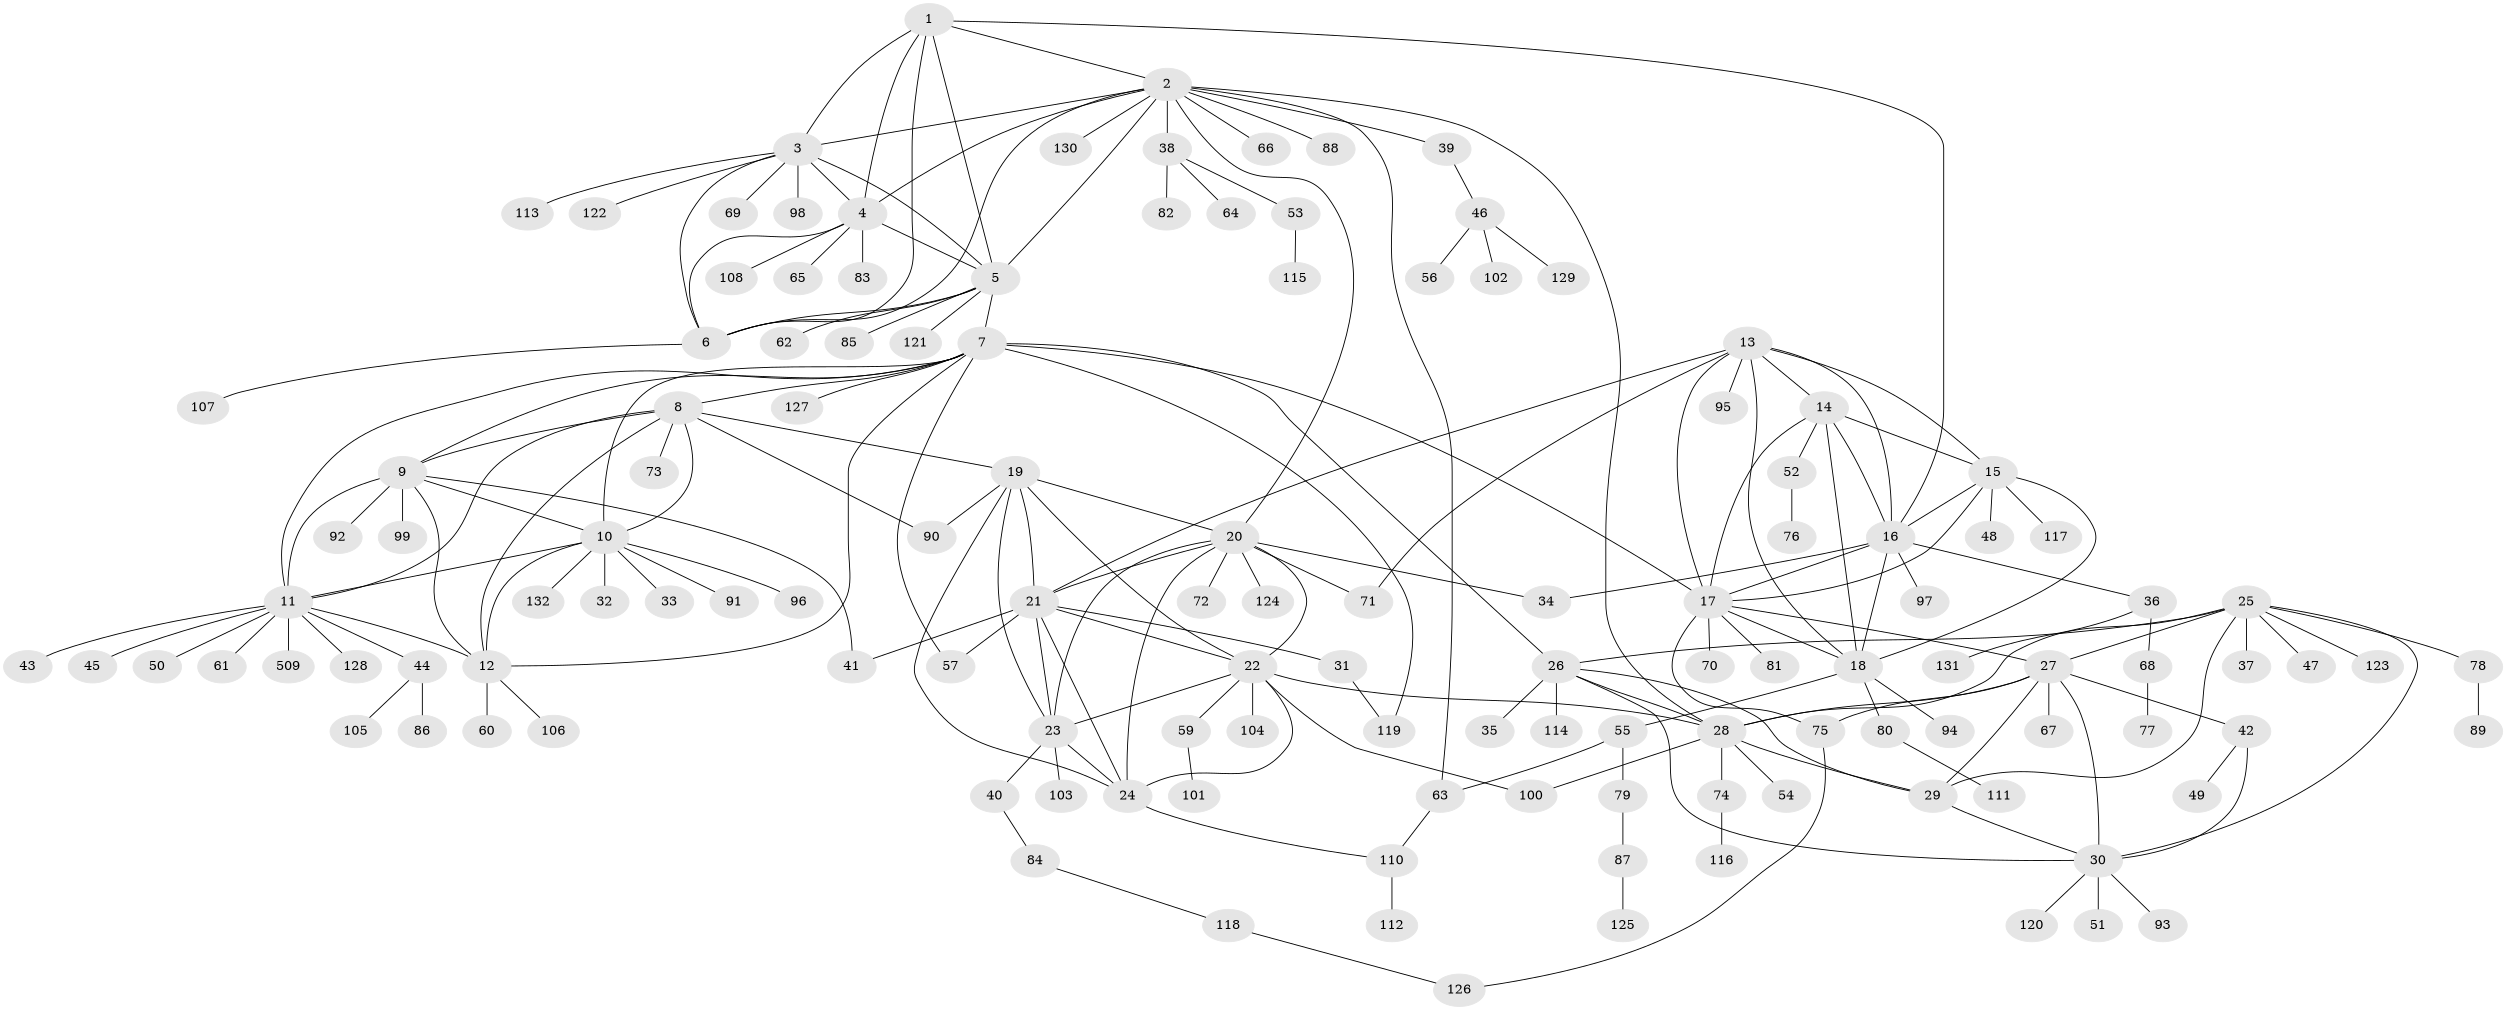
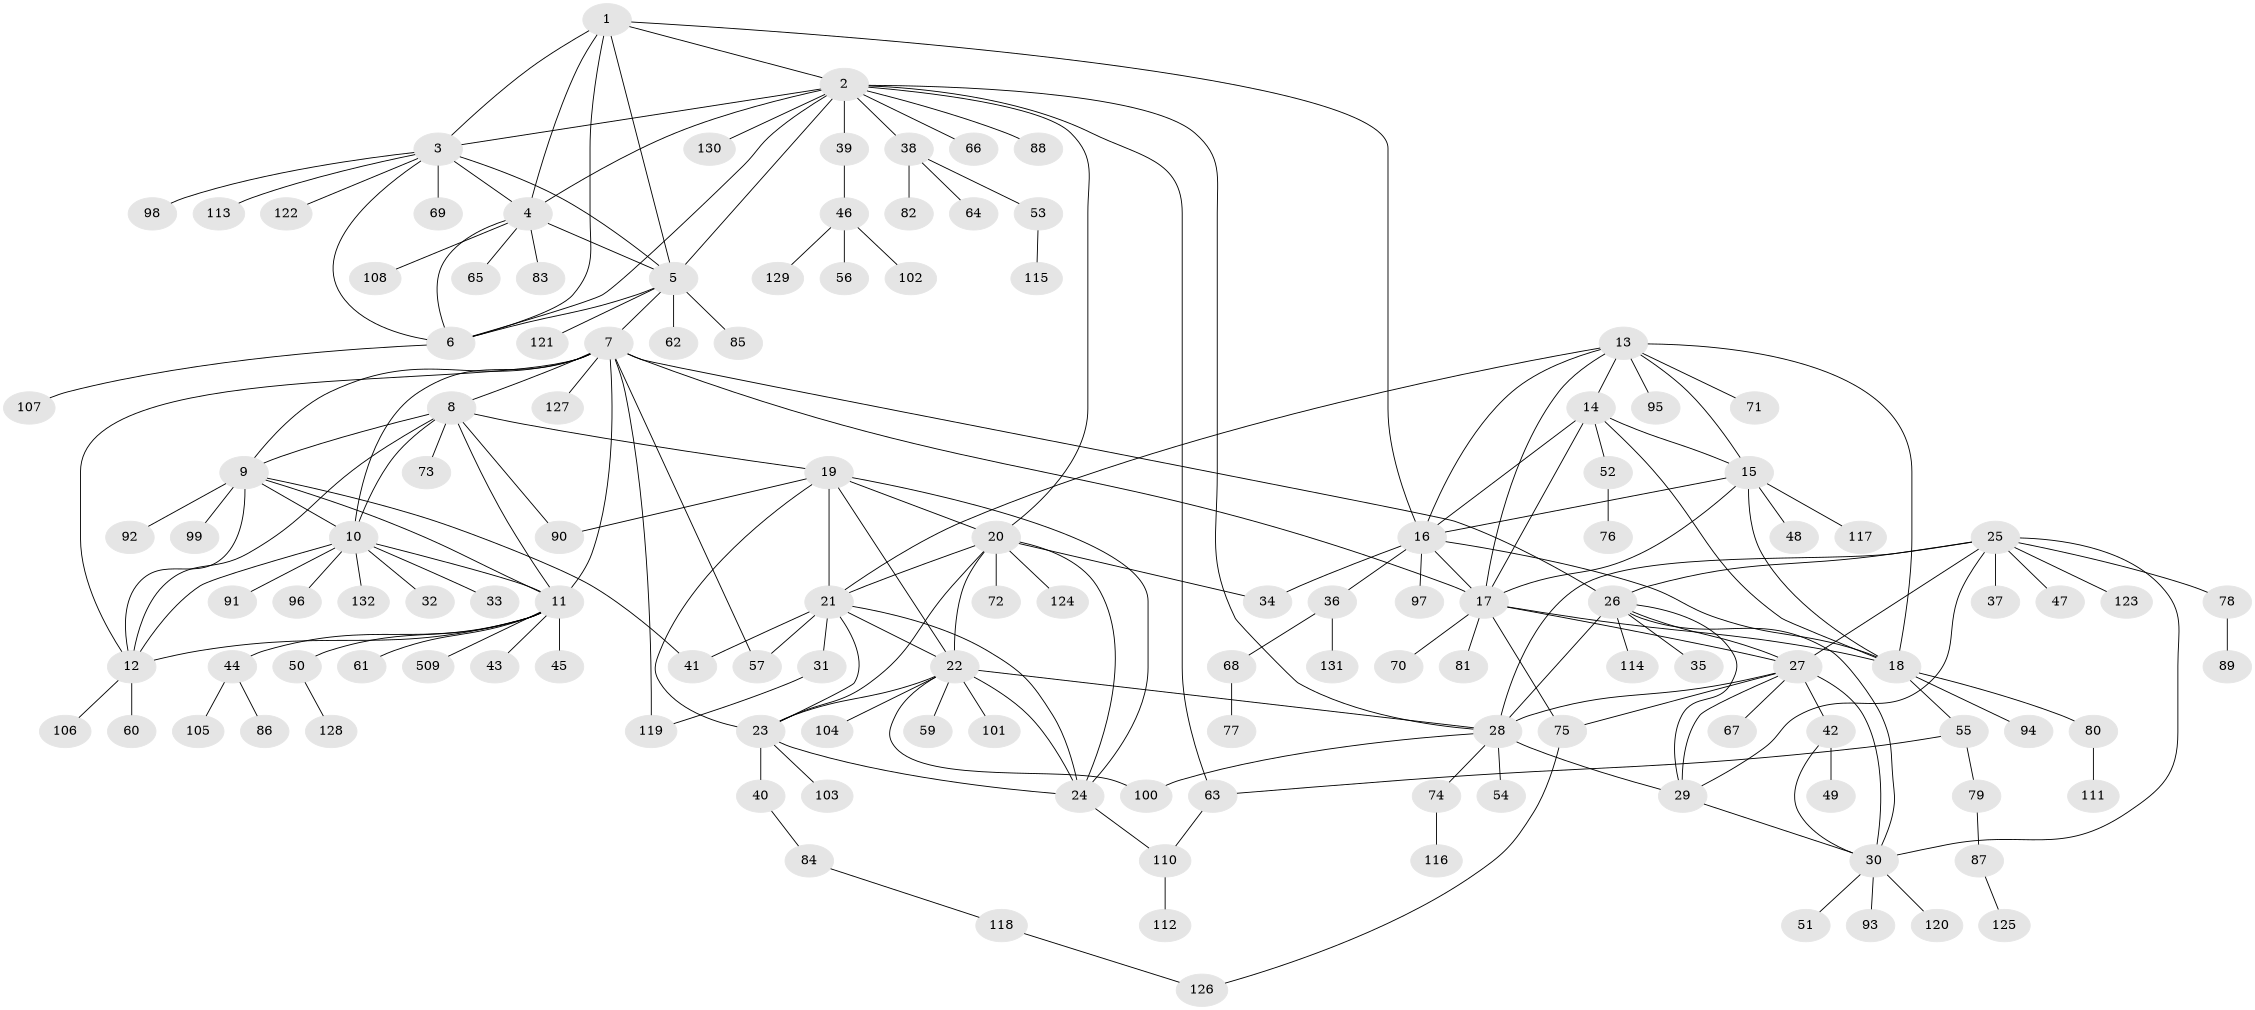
(1301, 570) -> none
(322, 634) -> (314, 699)
none -> (1735, 642)
(1190, 764) -> (975, 699)
